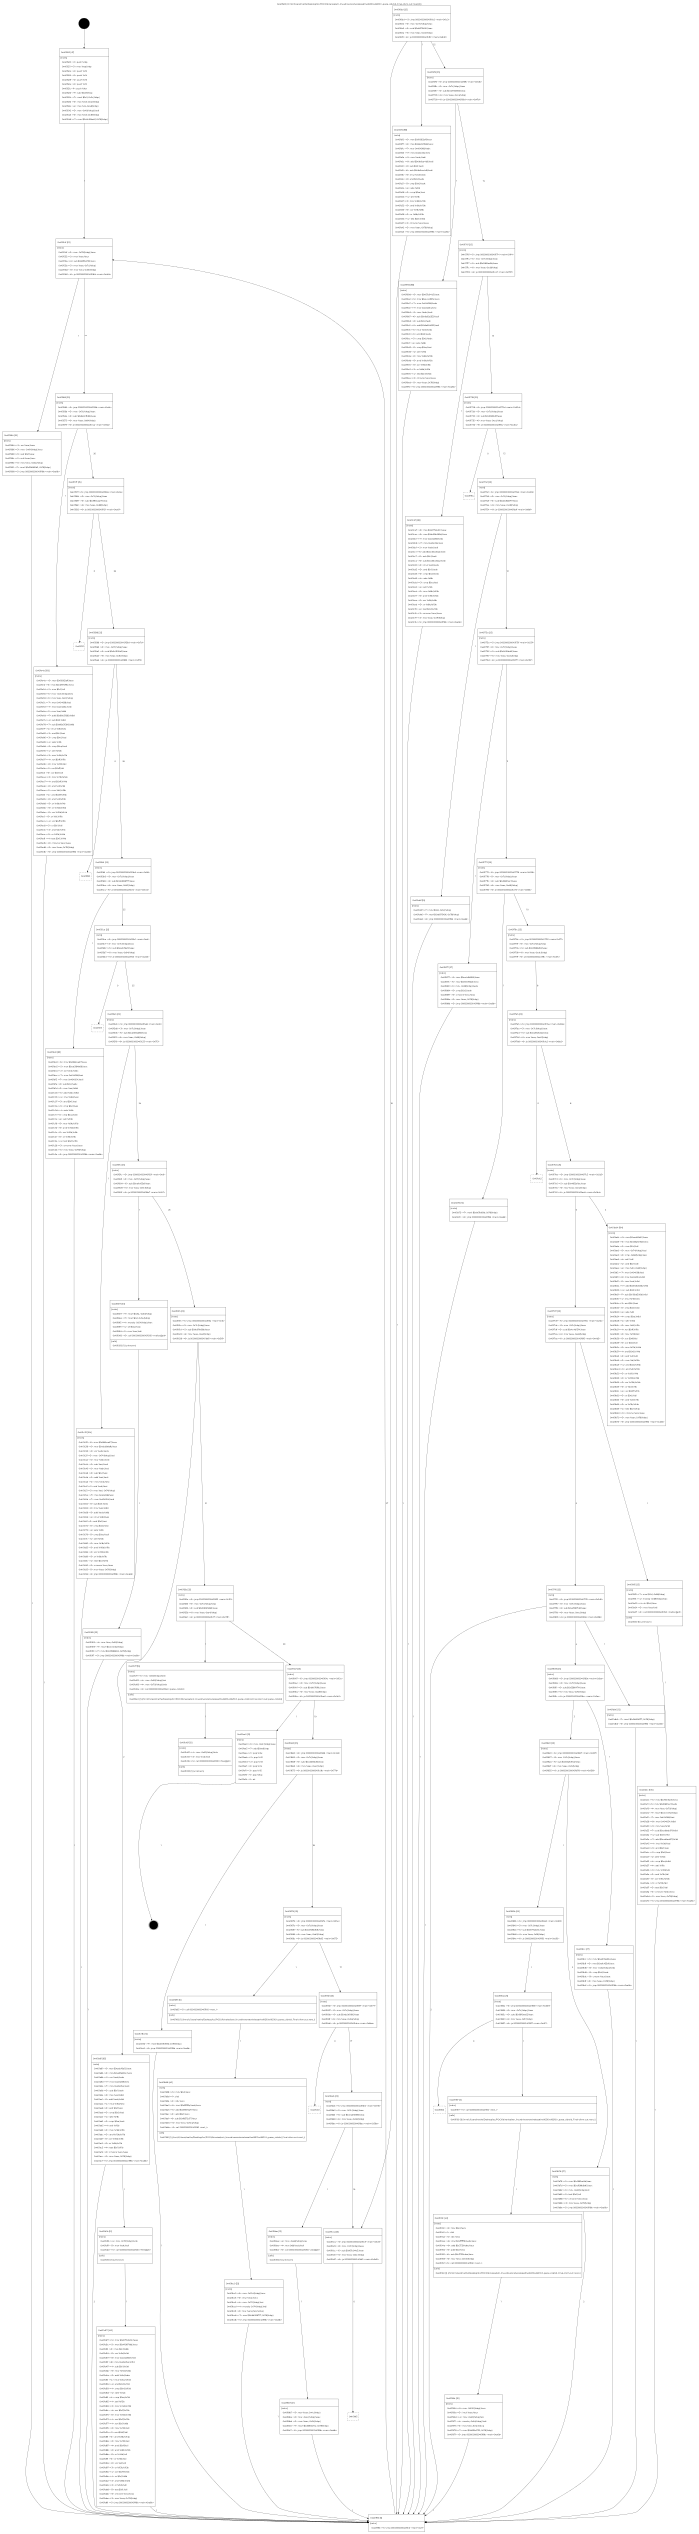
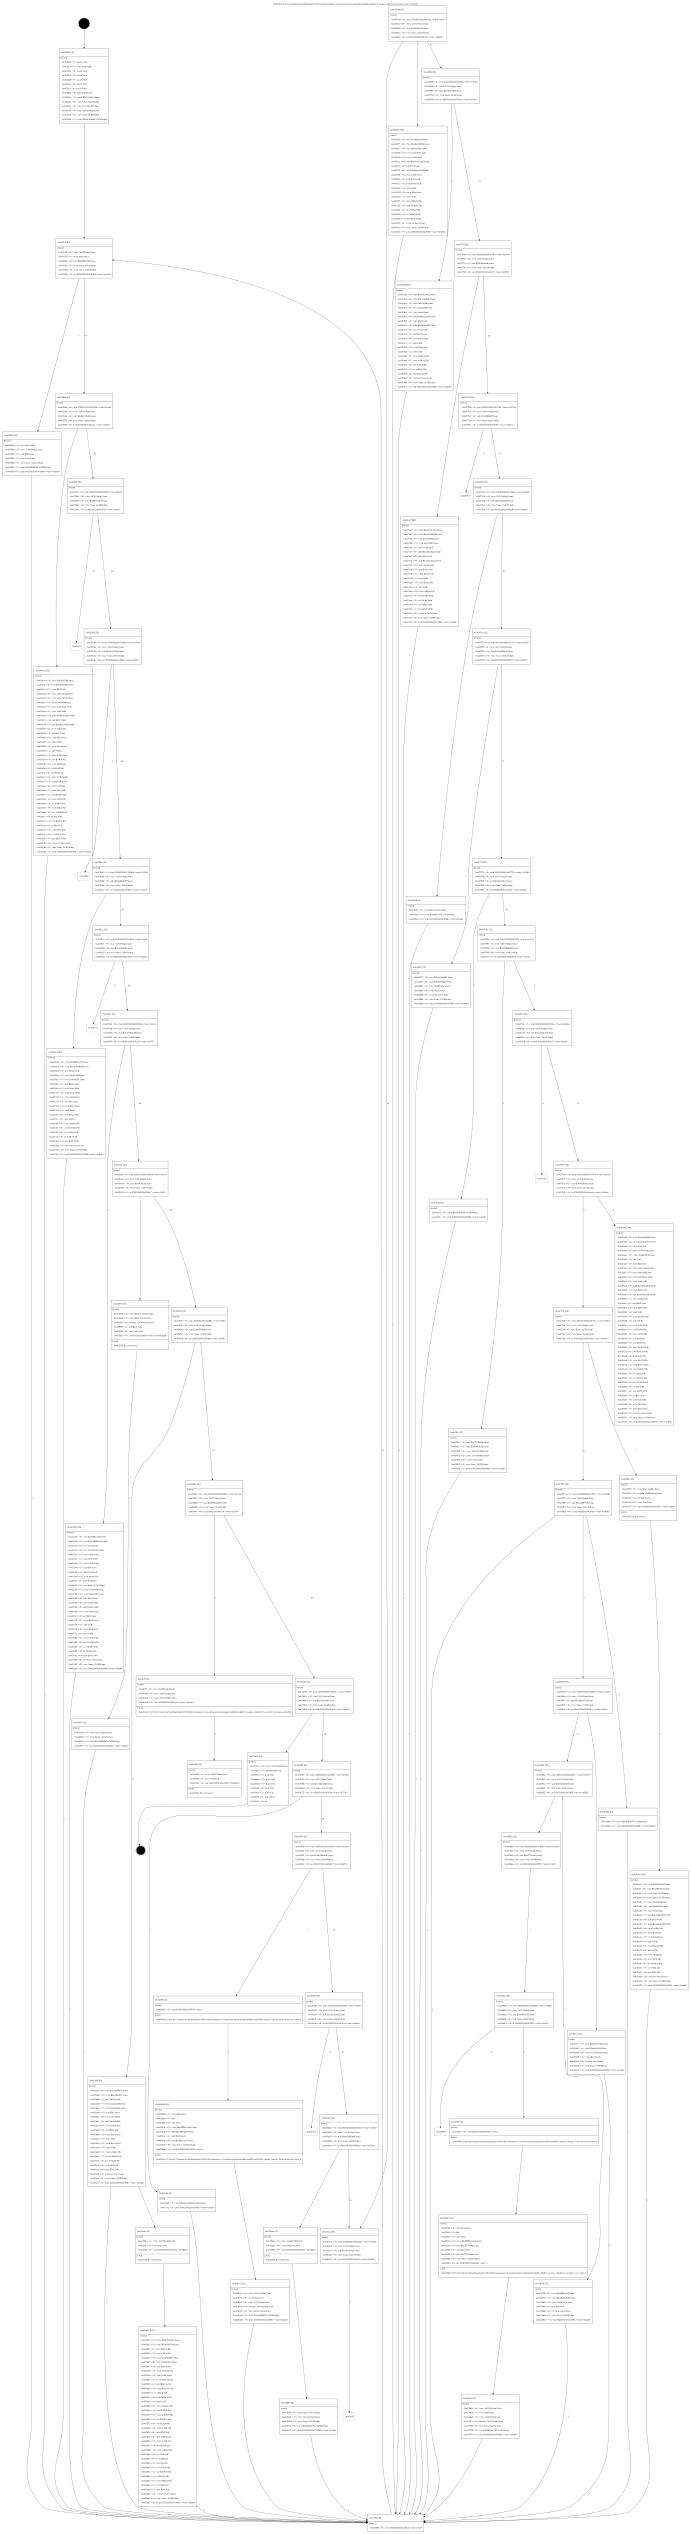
none -> (478, 1451)
